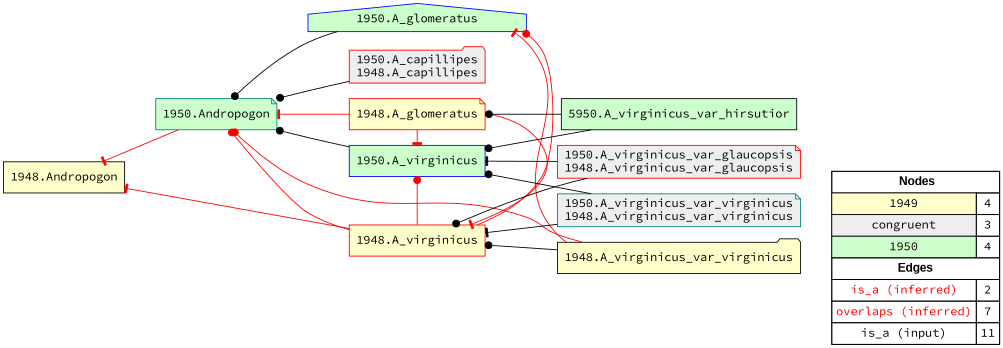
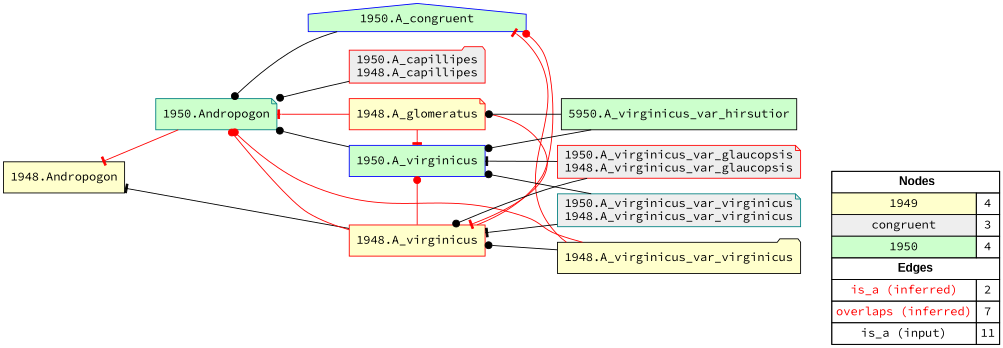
(417, 19) -> (417, 19)
(239, 209) -> (239, 209)
